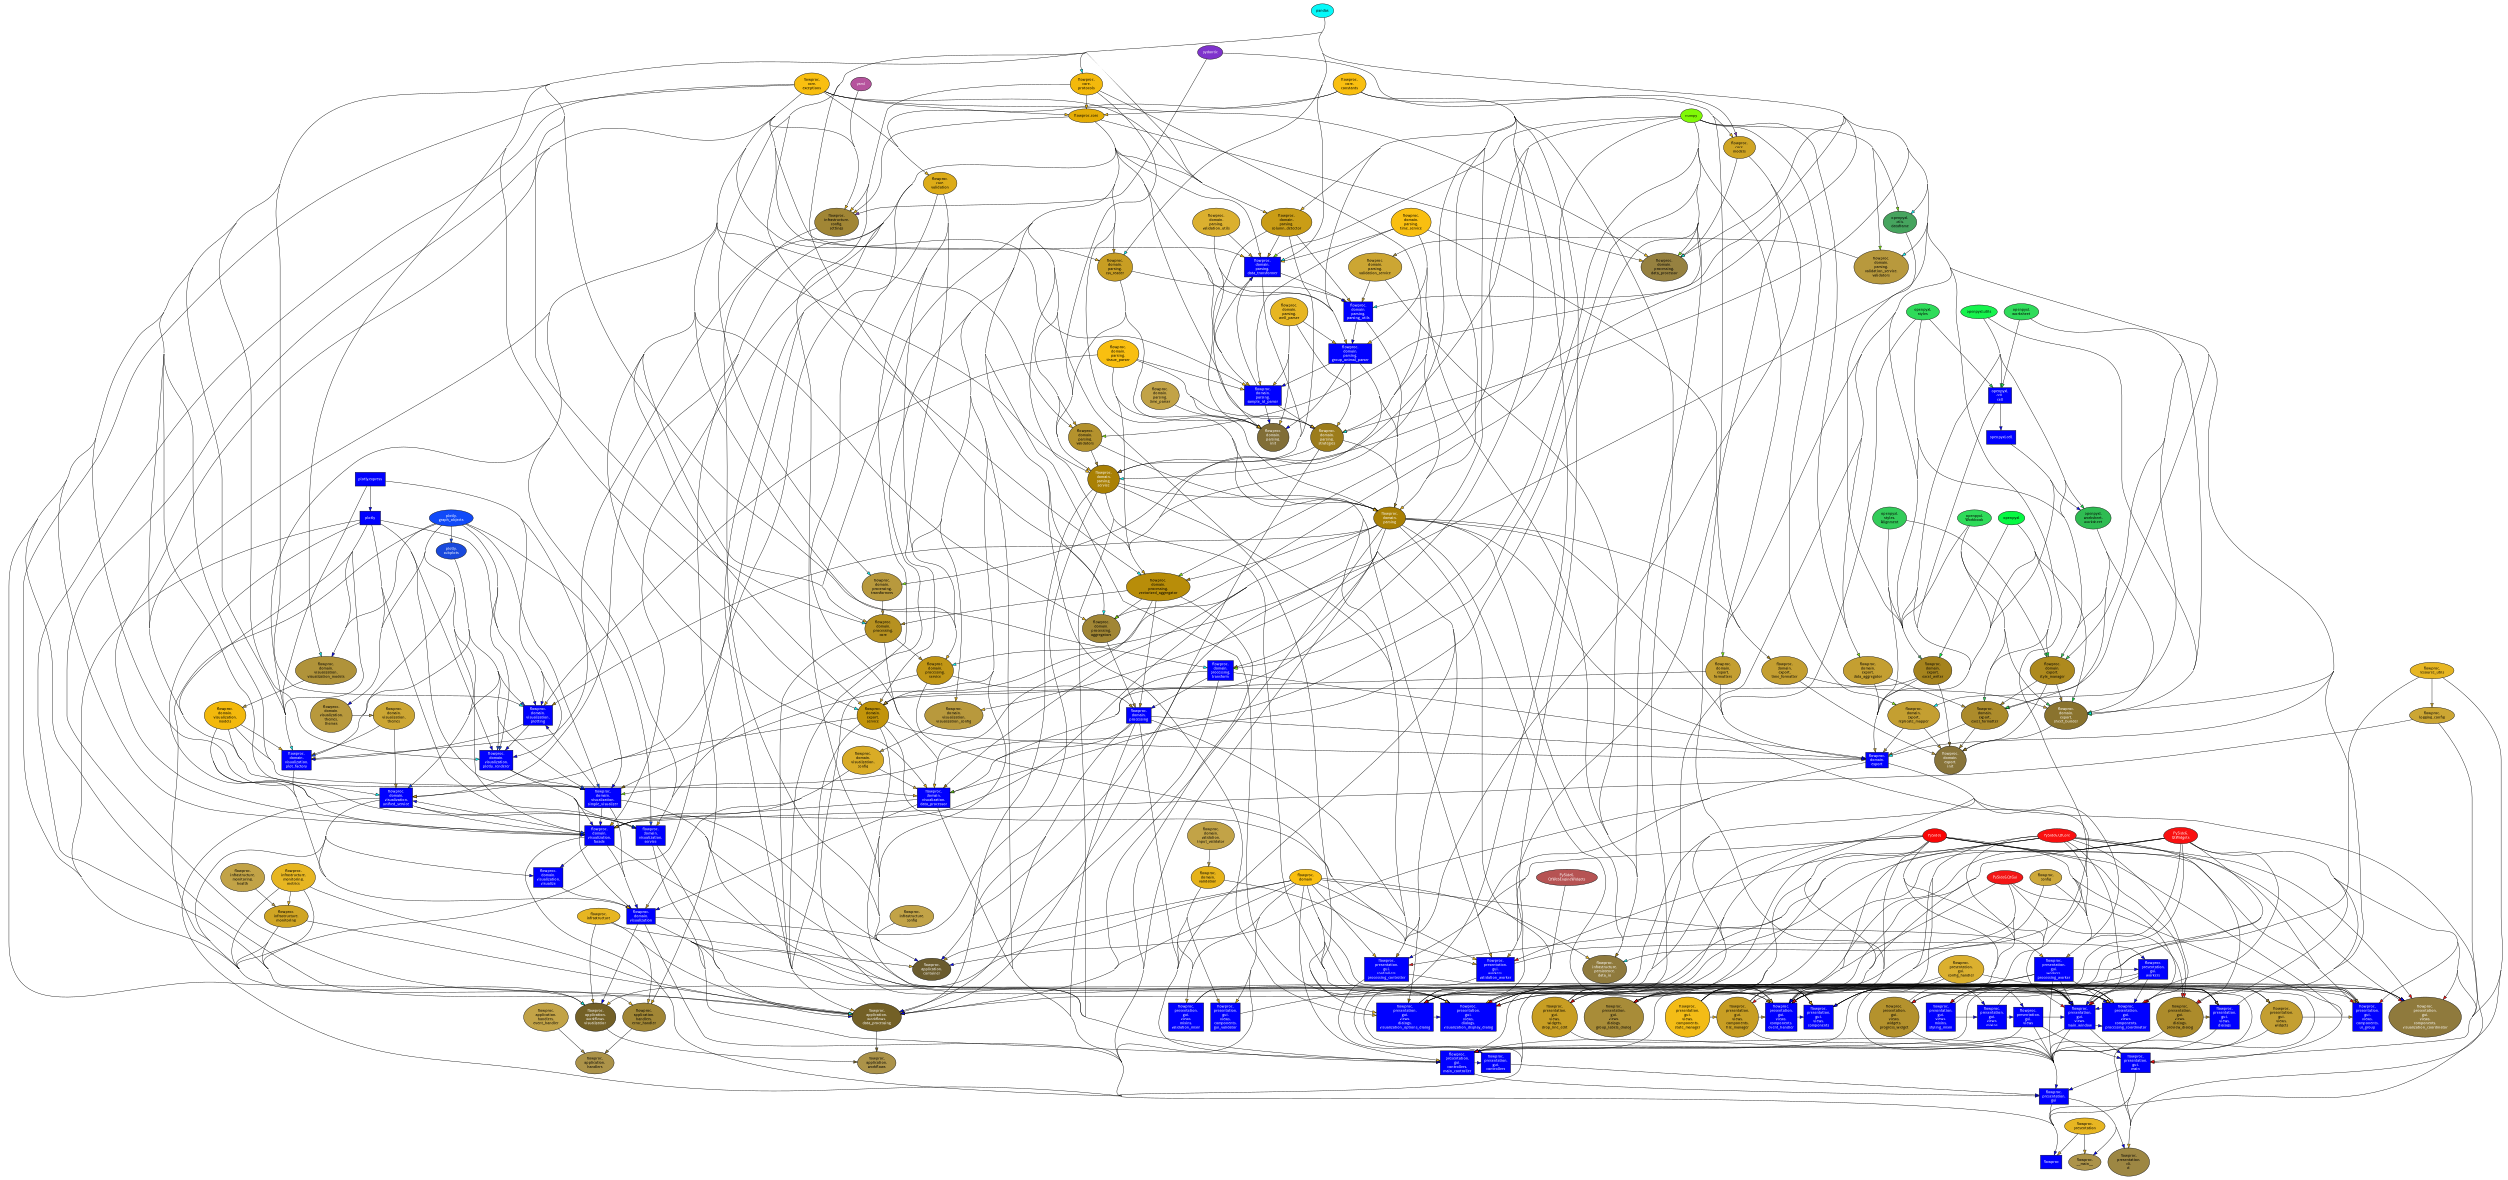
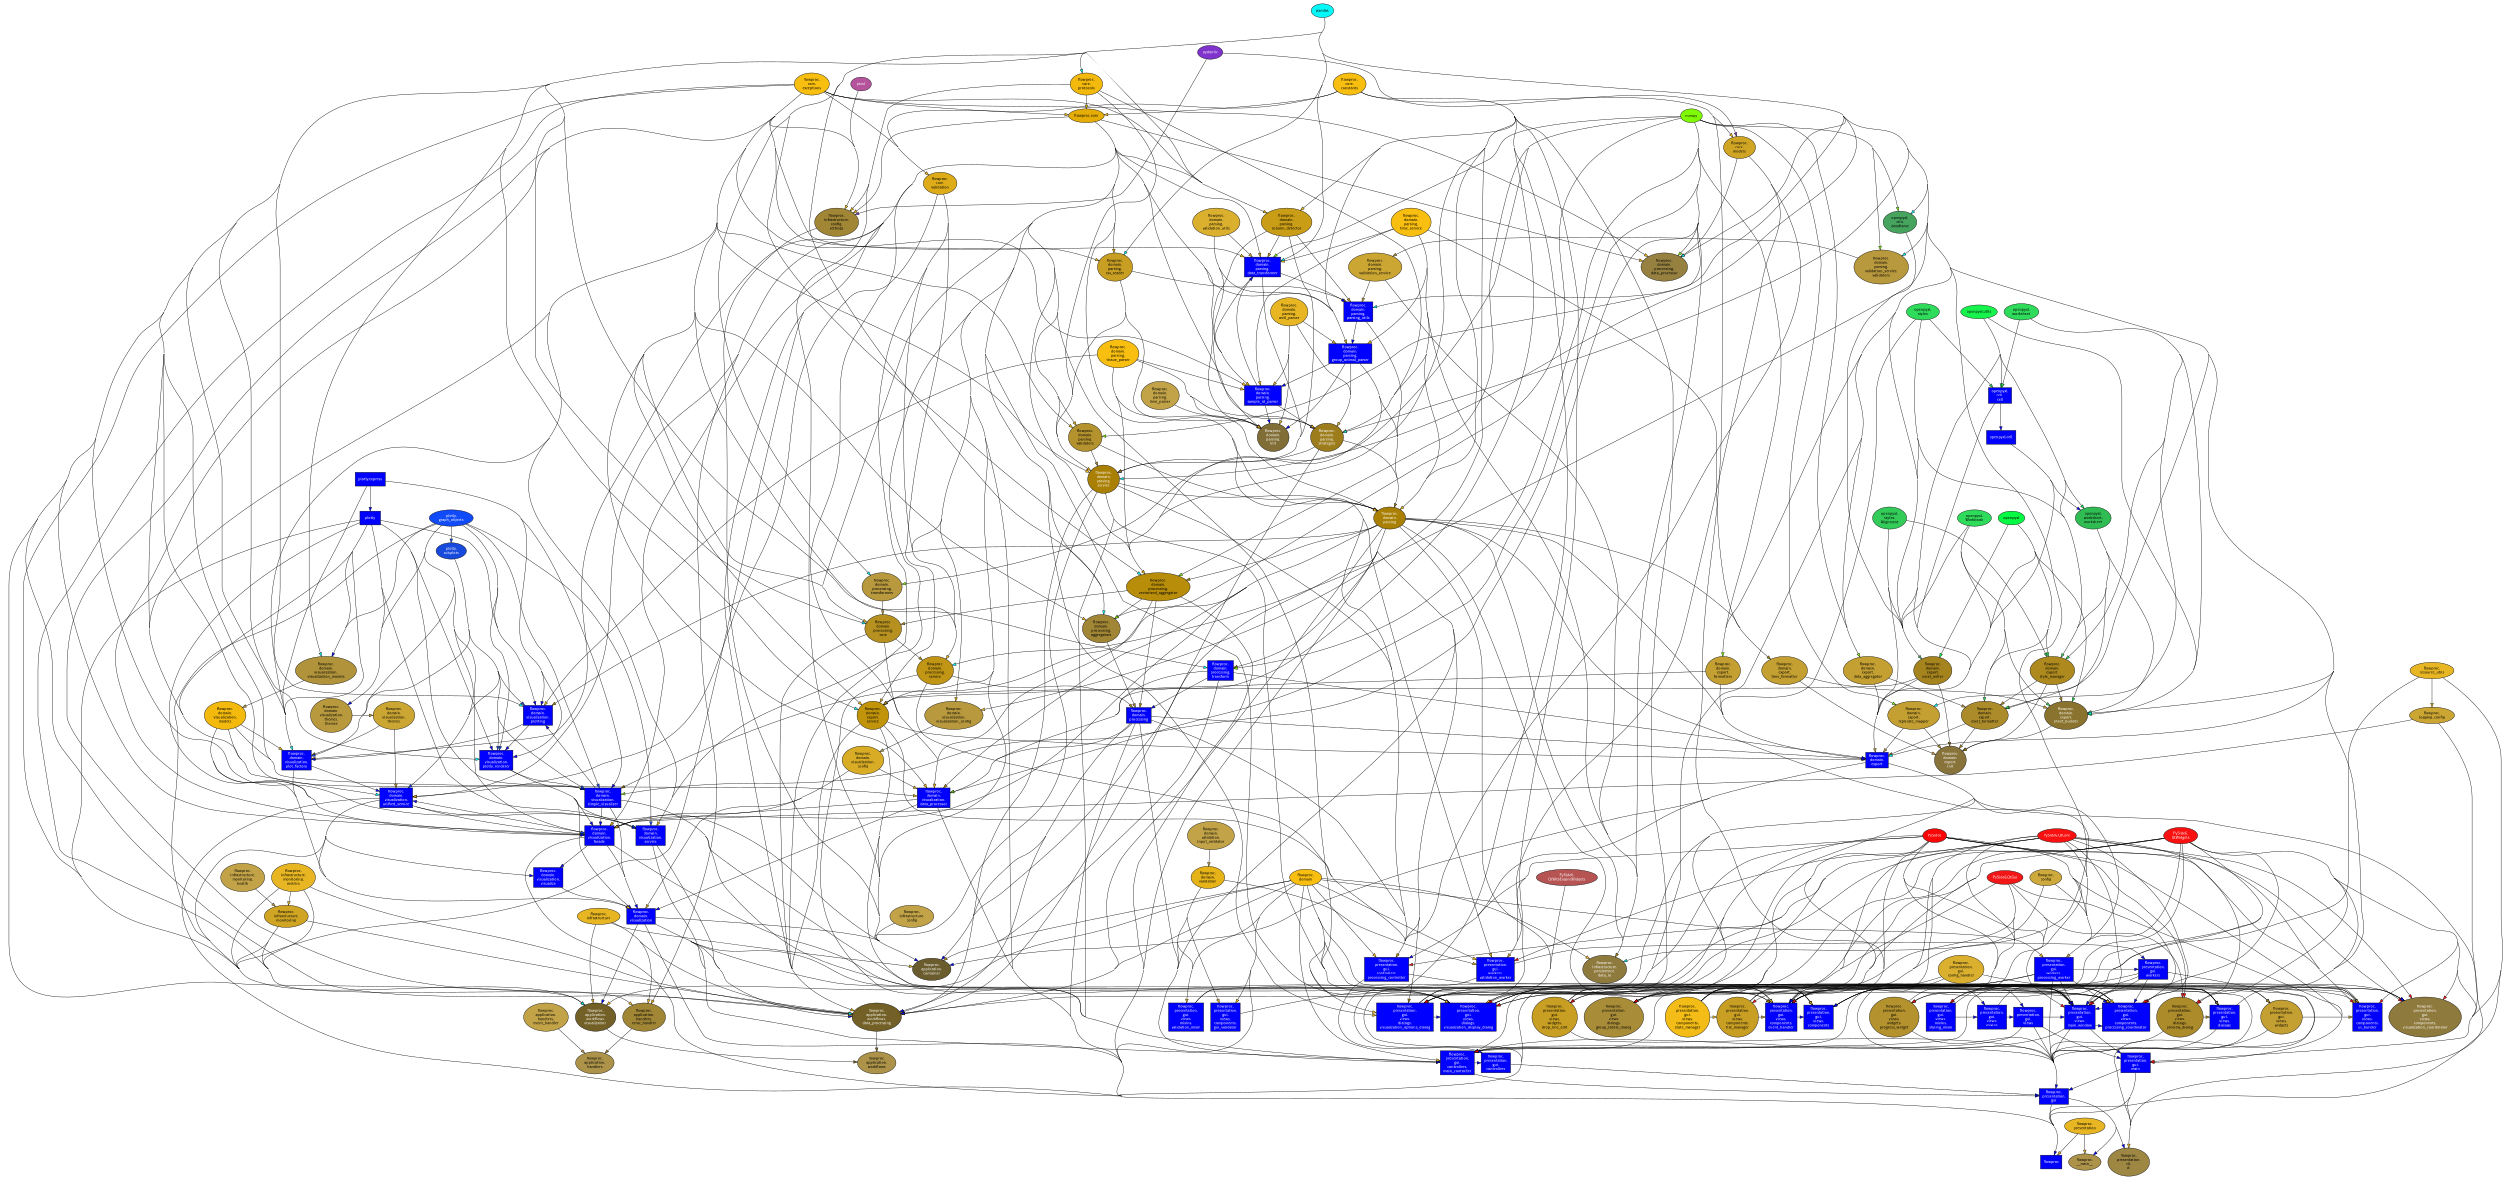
(735, 737) -> (344, 778)
(2367, 1017) -> (2367, 1017)
(1858, 1043) -> (2271, 1045)
